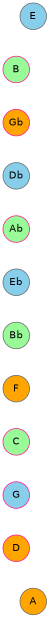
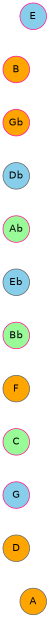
(33, 16) -> (33, 16)
(16, 69) -> (16, 69)
(16, 335) -> (16, 335)
(16, 548) -> (16, 548)
